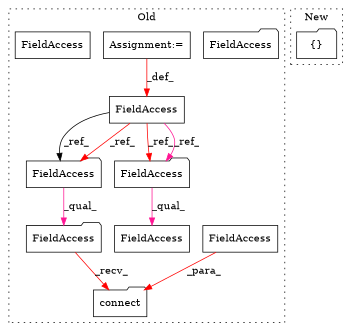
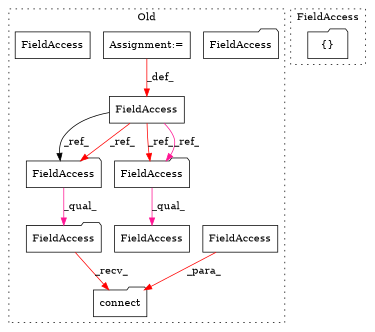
(317, 17) -> (328, 17)
